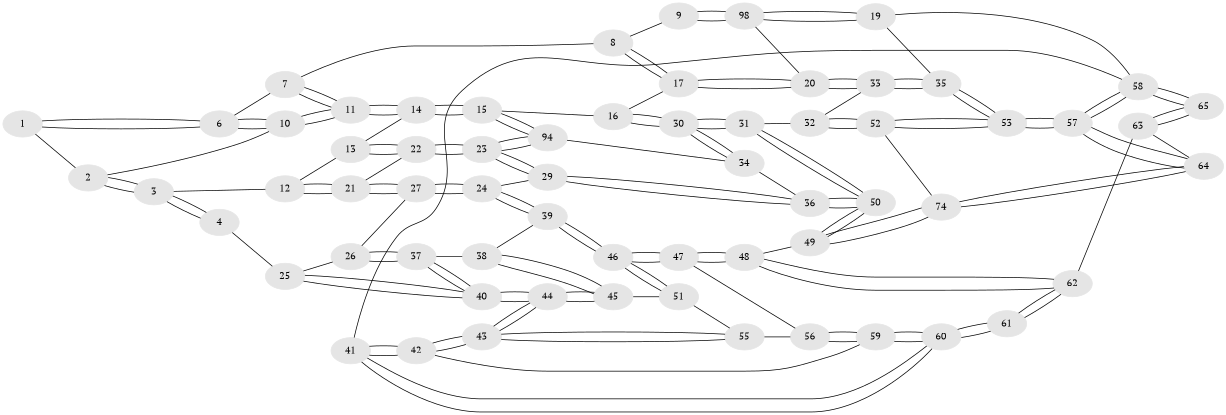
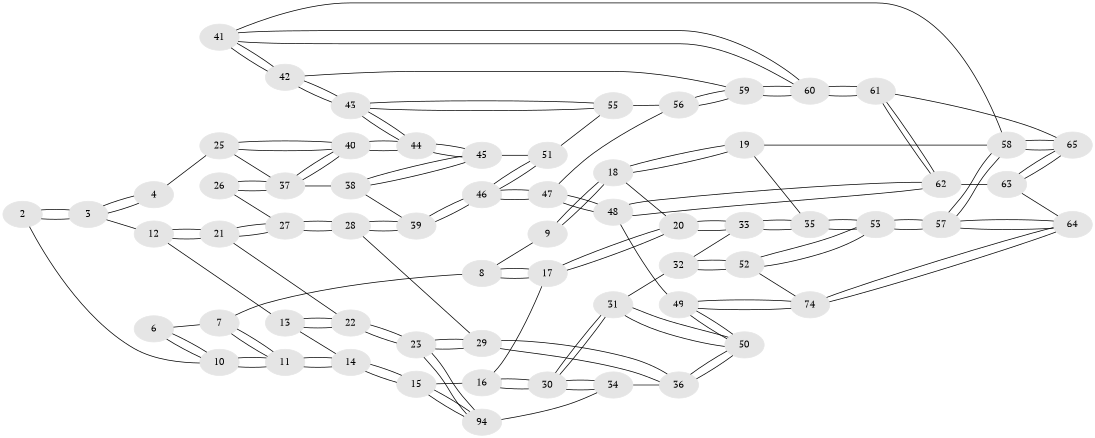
(744, 16) -> (613, 173)
none -> (977, 111)
(23, 124) -> none
(482, 189) -> (351, 226)
(318, 266) -> (252, 166)
